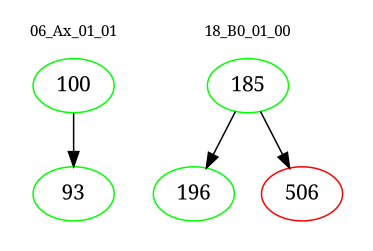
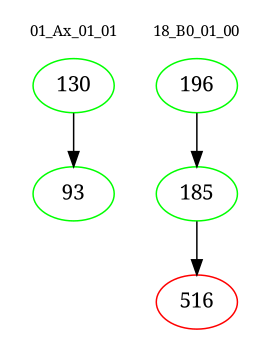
(74, 32) -> (74, 32)
(74, 86) -> (74, 86)
(224, 133) -> (197, 132)
(302, 194) -> (197, 302)
